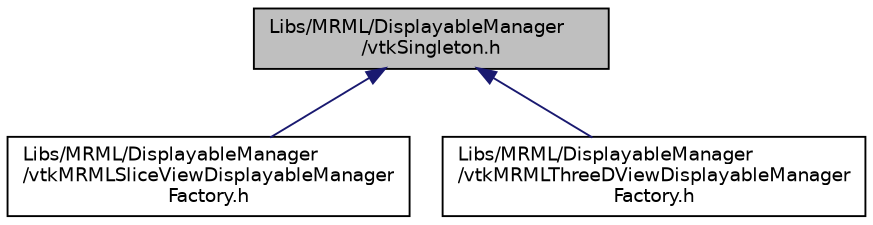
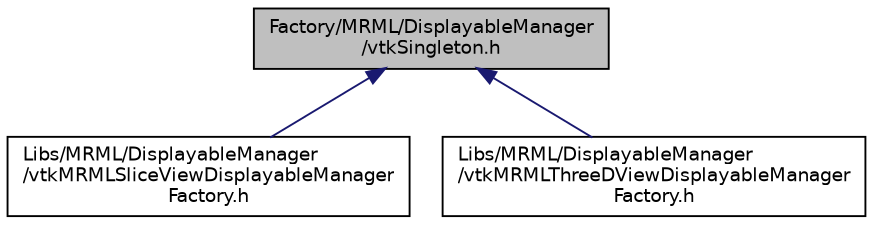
(431, 39) -> (431, 39)
